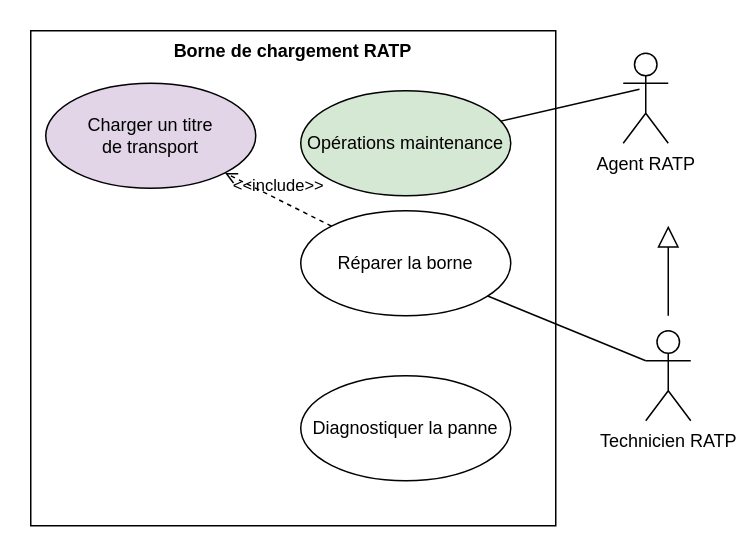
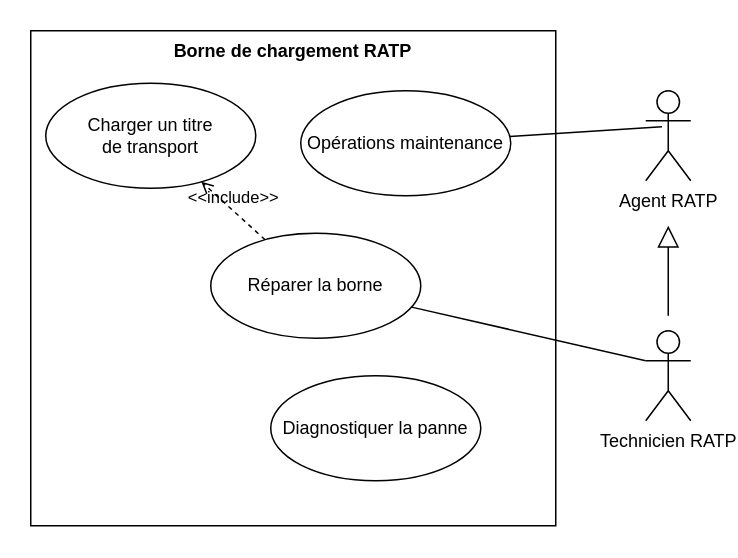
(646, 98) -> (668, 136)
(151, 136) -> (151, 136)
(406, 143) -> (406, 143)
(406, 263) -> (316, 286)
(406, 428) -> (376, 428)
